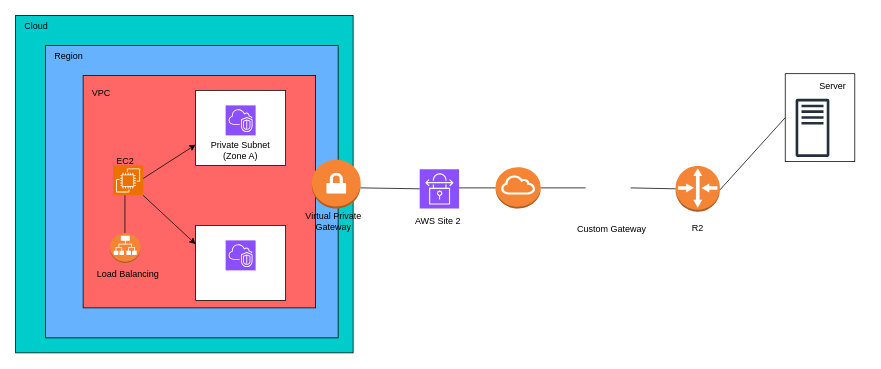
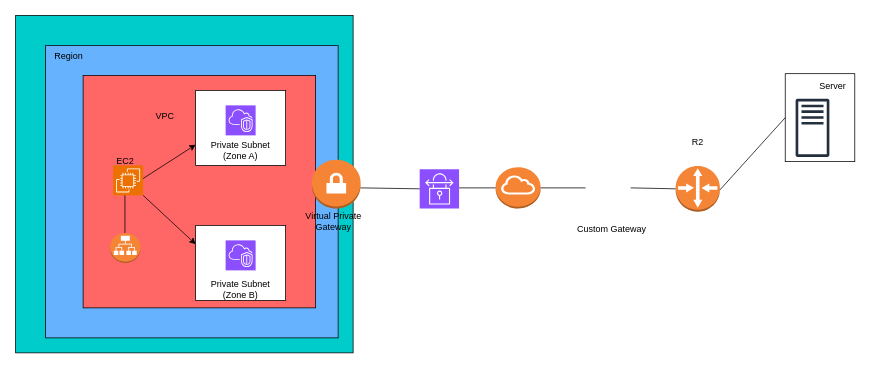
(38, 27) -> none
(102, 94) -> (165, 117)
(439, 222) -> none
(698, 229) -> (698, 143)
(128, 274) -> none
none -> (240, 289)
